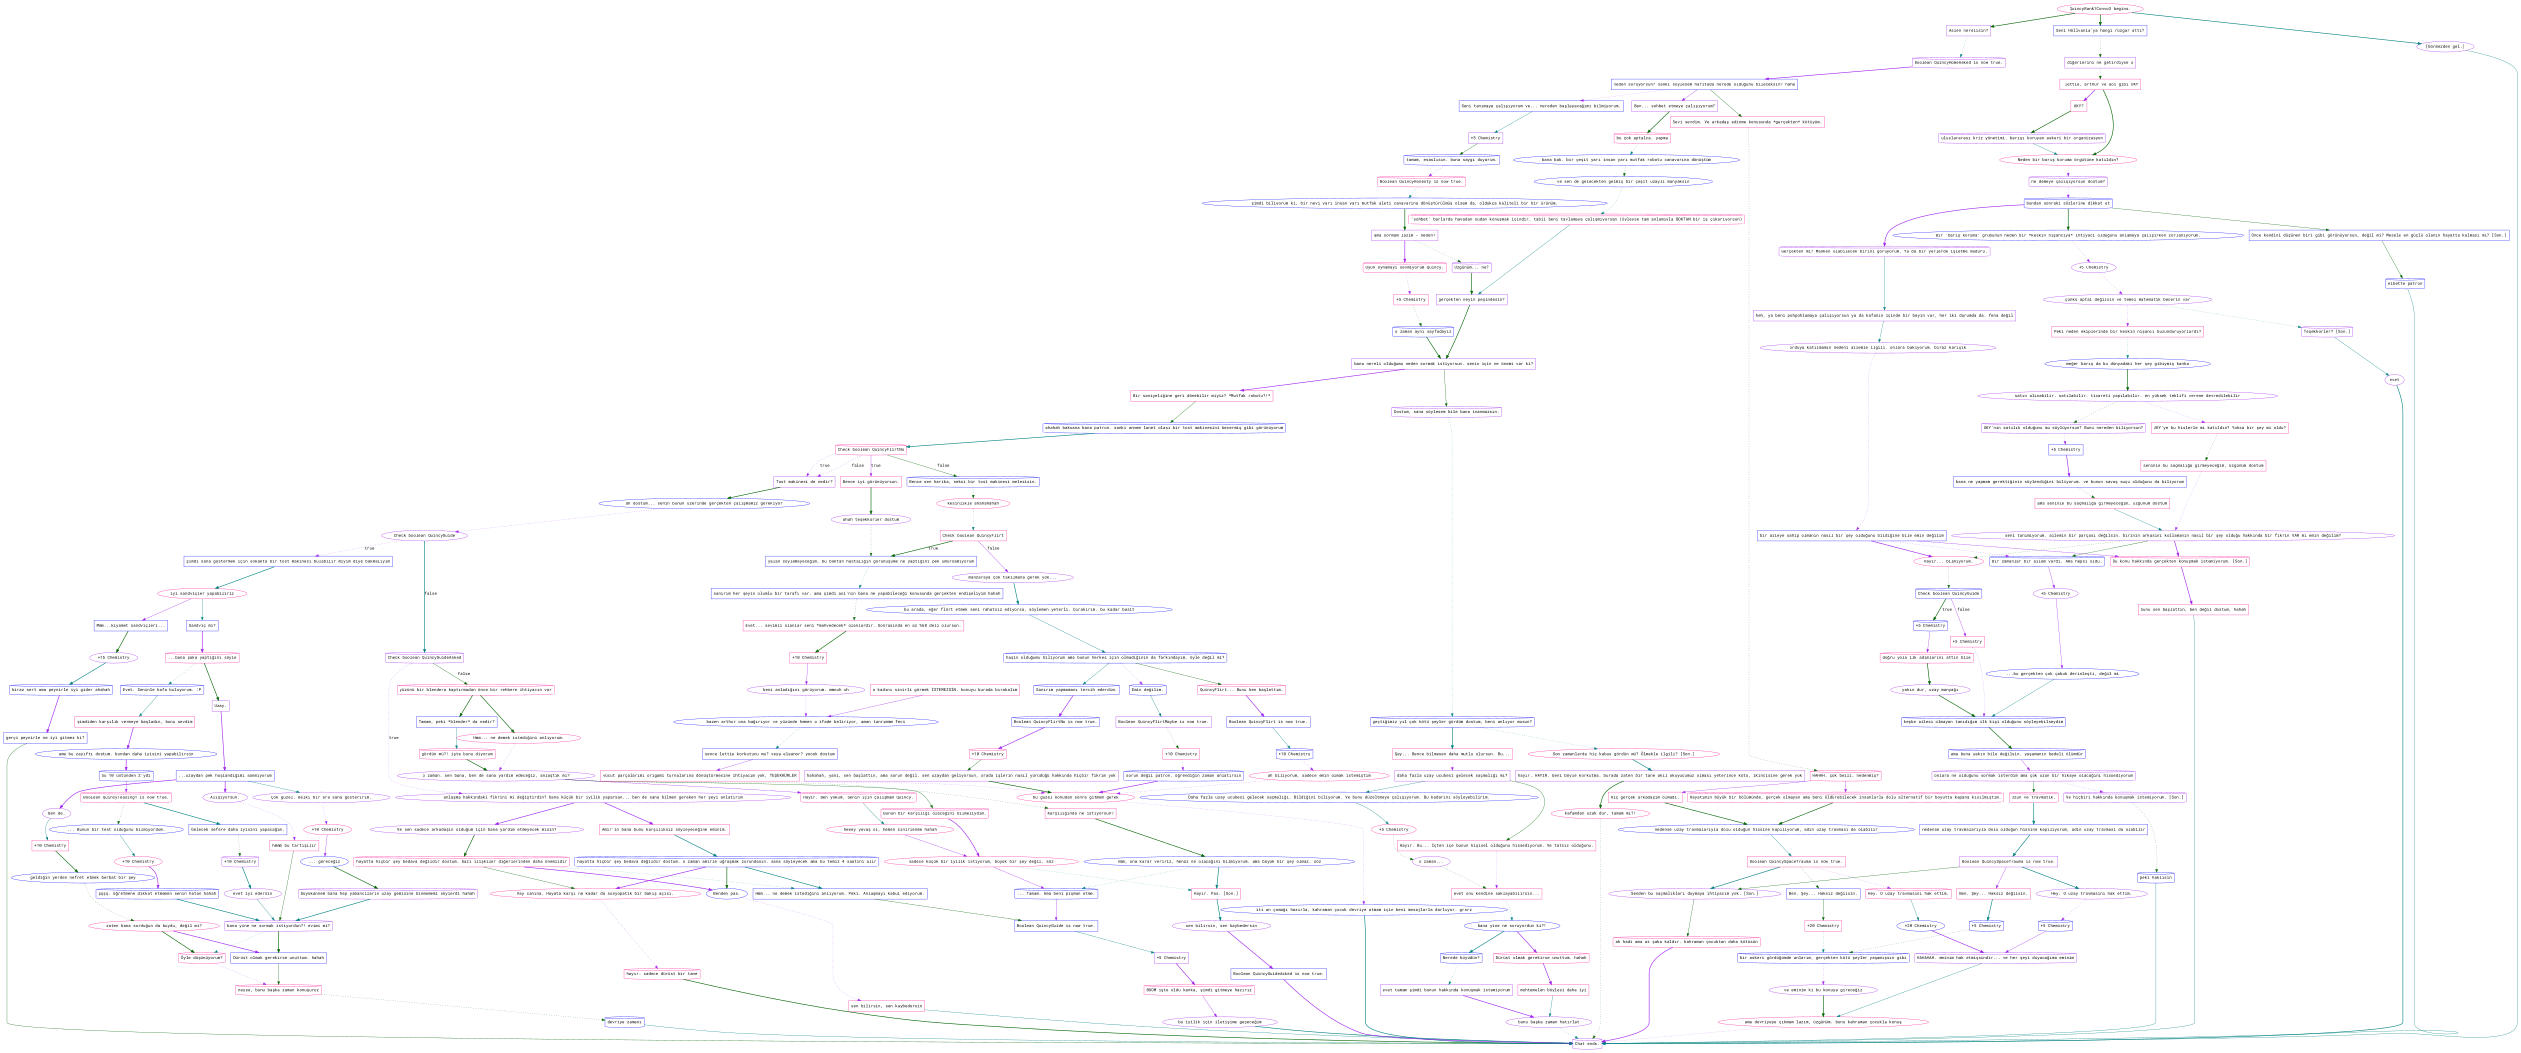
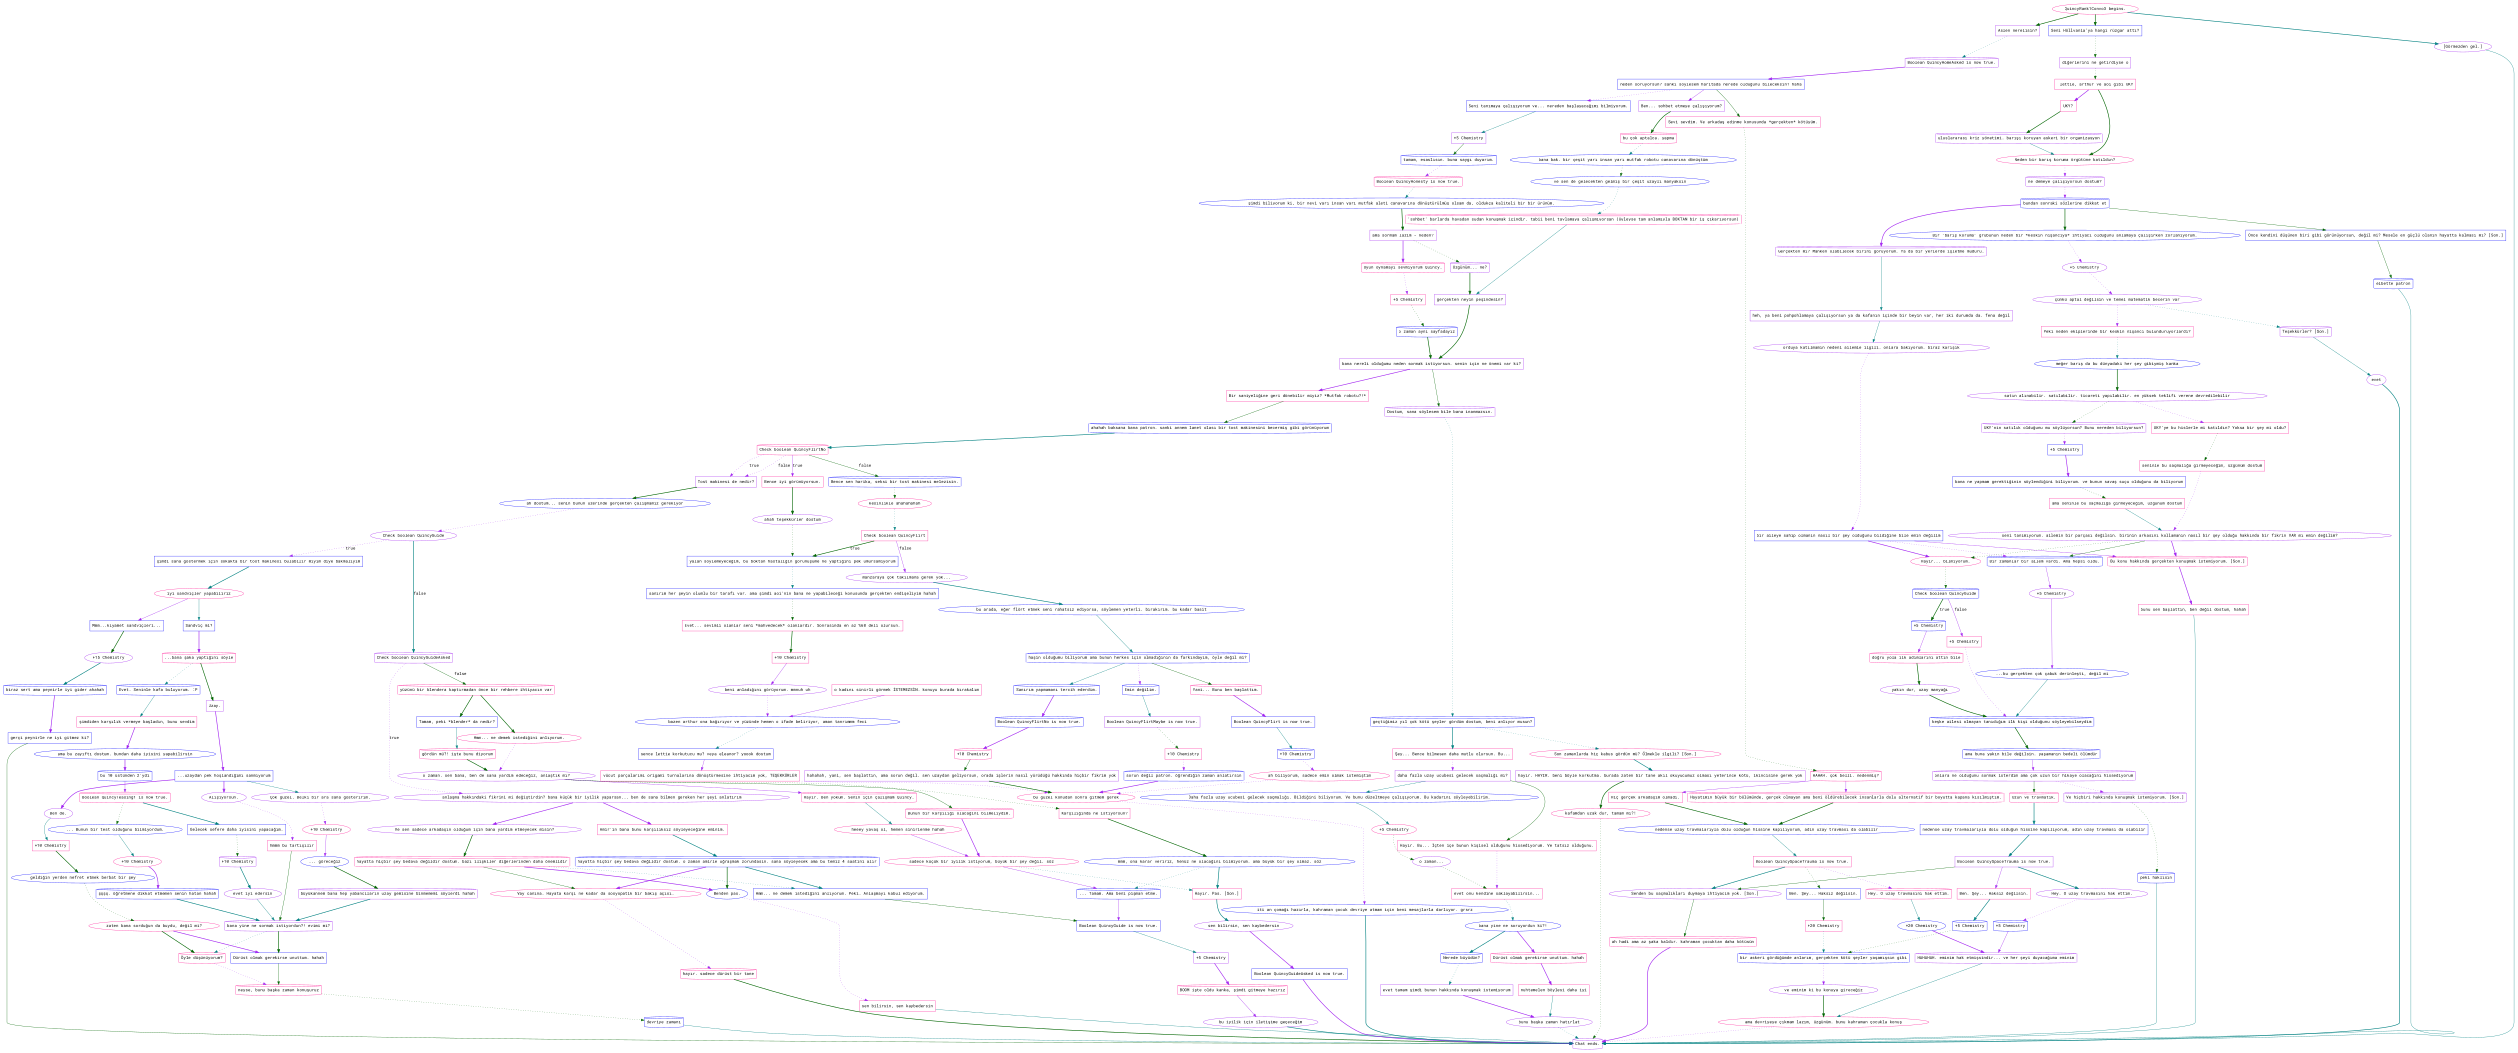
(1242, 690) -> (1226, 690)
